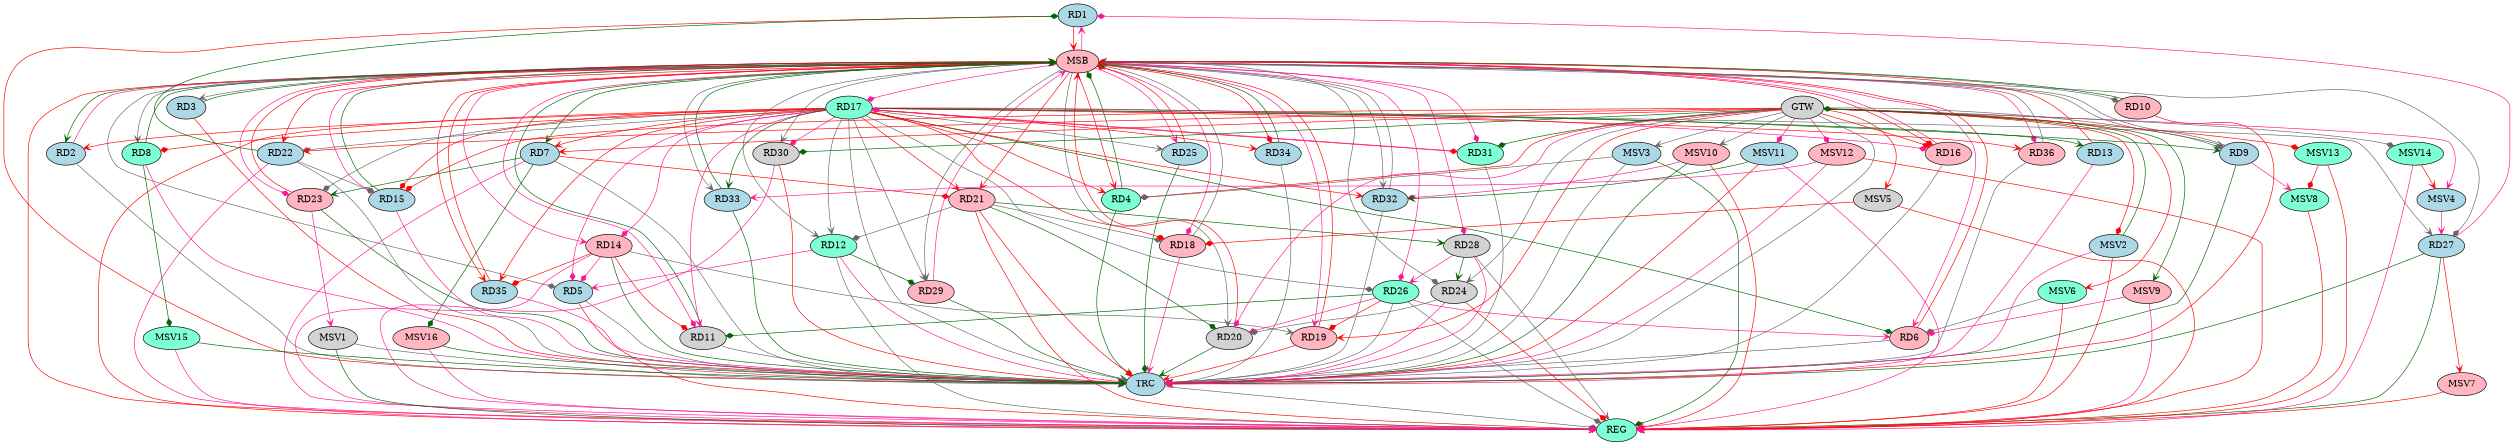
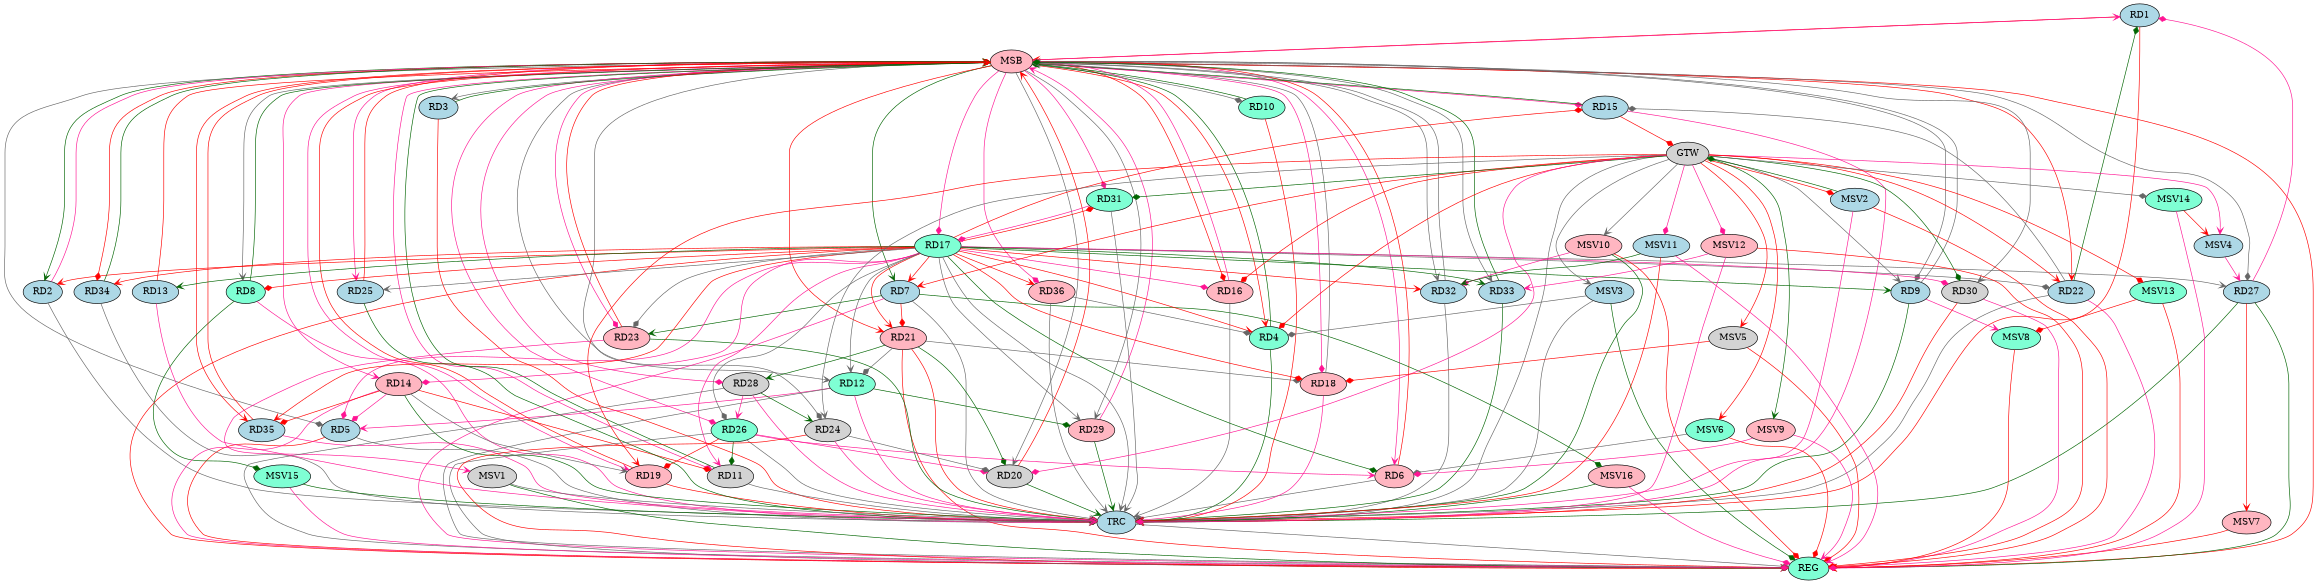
(1589, 70) -> (1158, 315)
(2138, 108) -> (1262, 108)
(1057, 116) -> (1643, 129)
